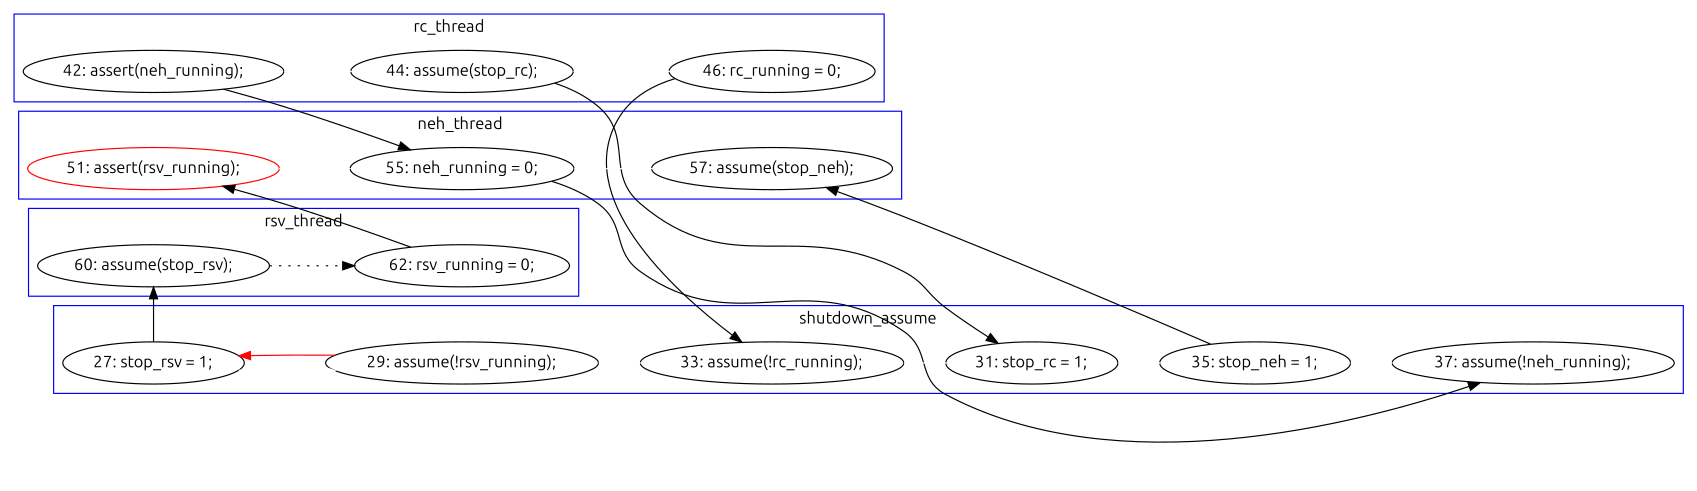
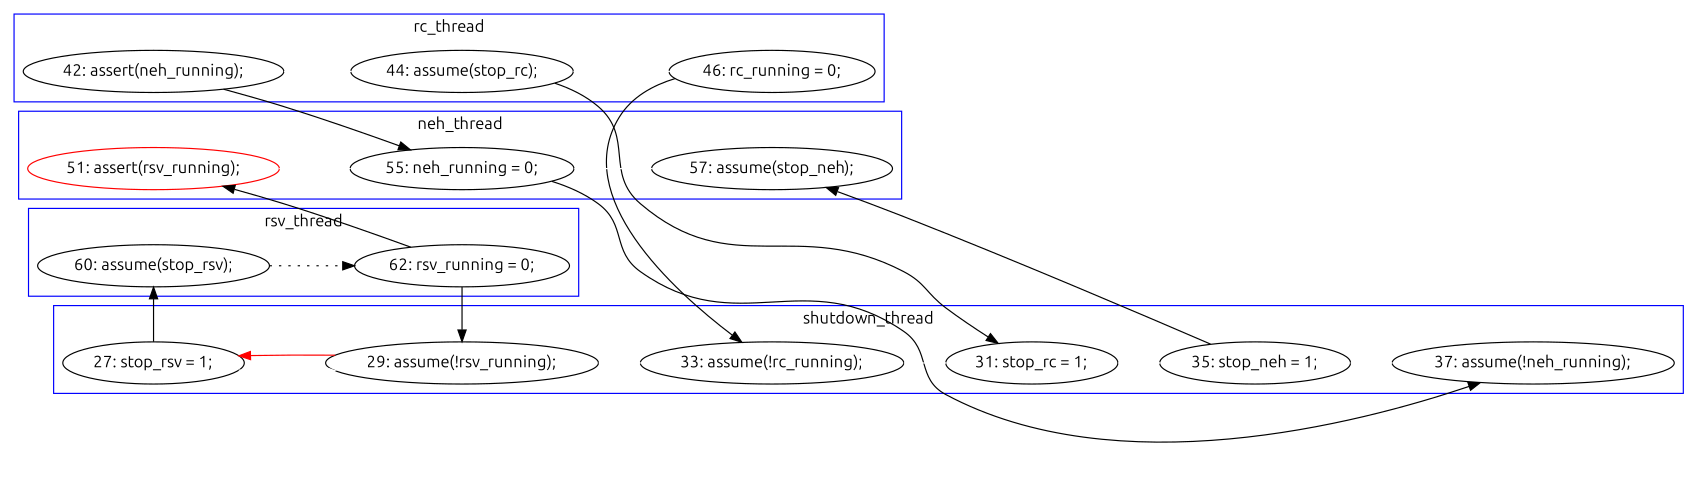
none -> (462, 313)
(868, 319) -> (868, 319)
